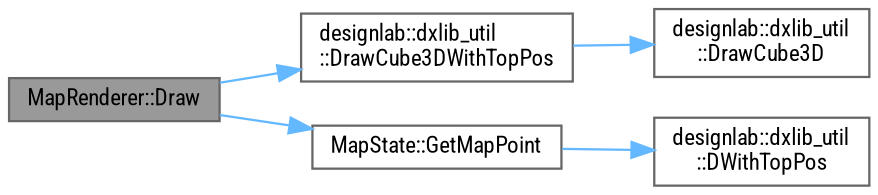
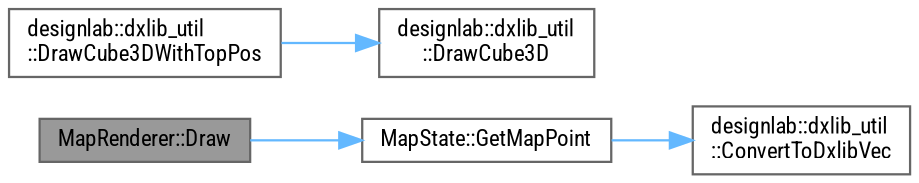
(249, 78) -> none
(762, 152) -> (801, 140)
